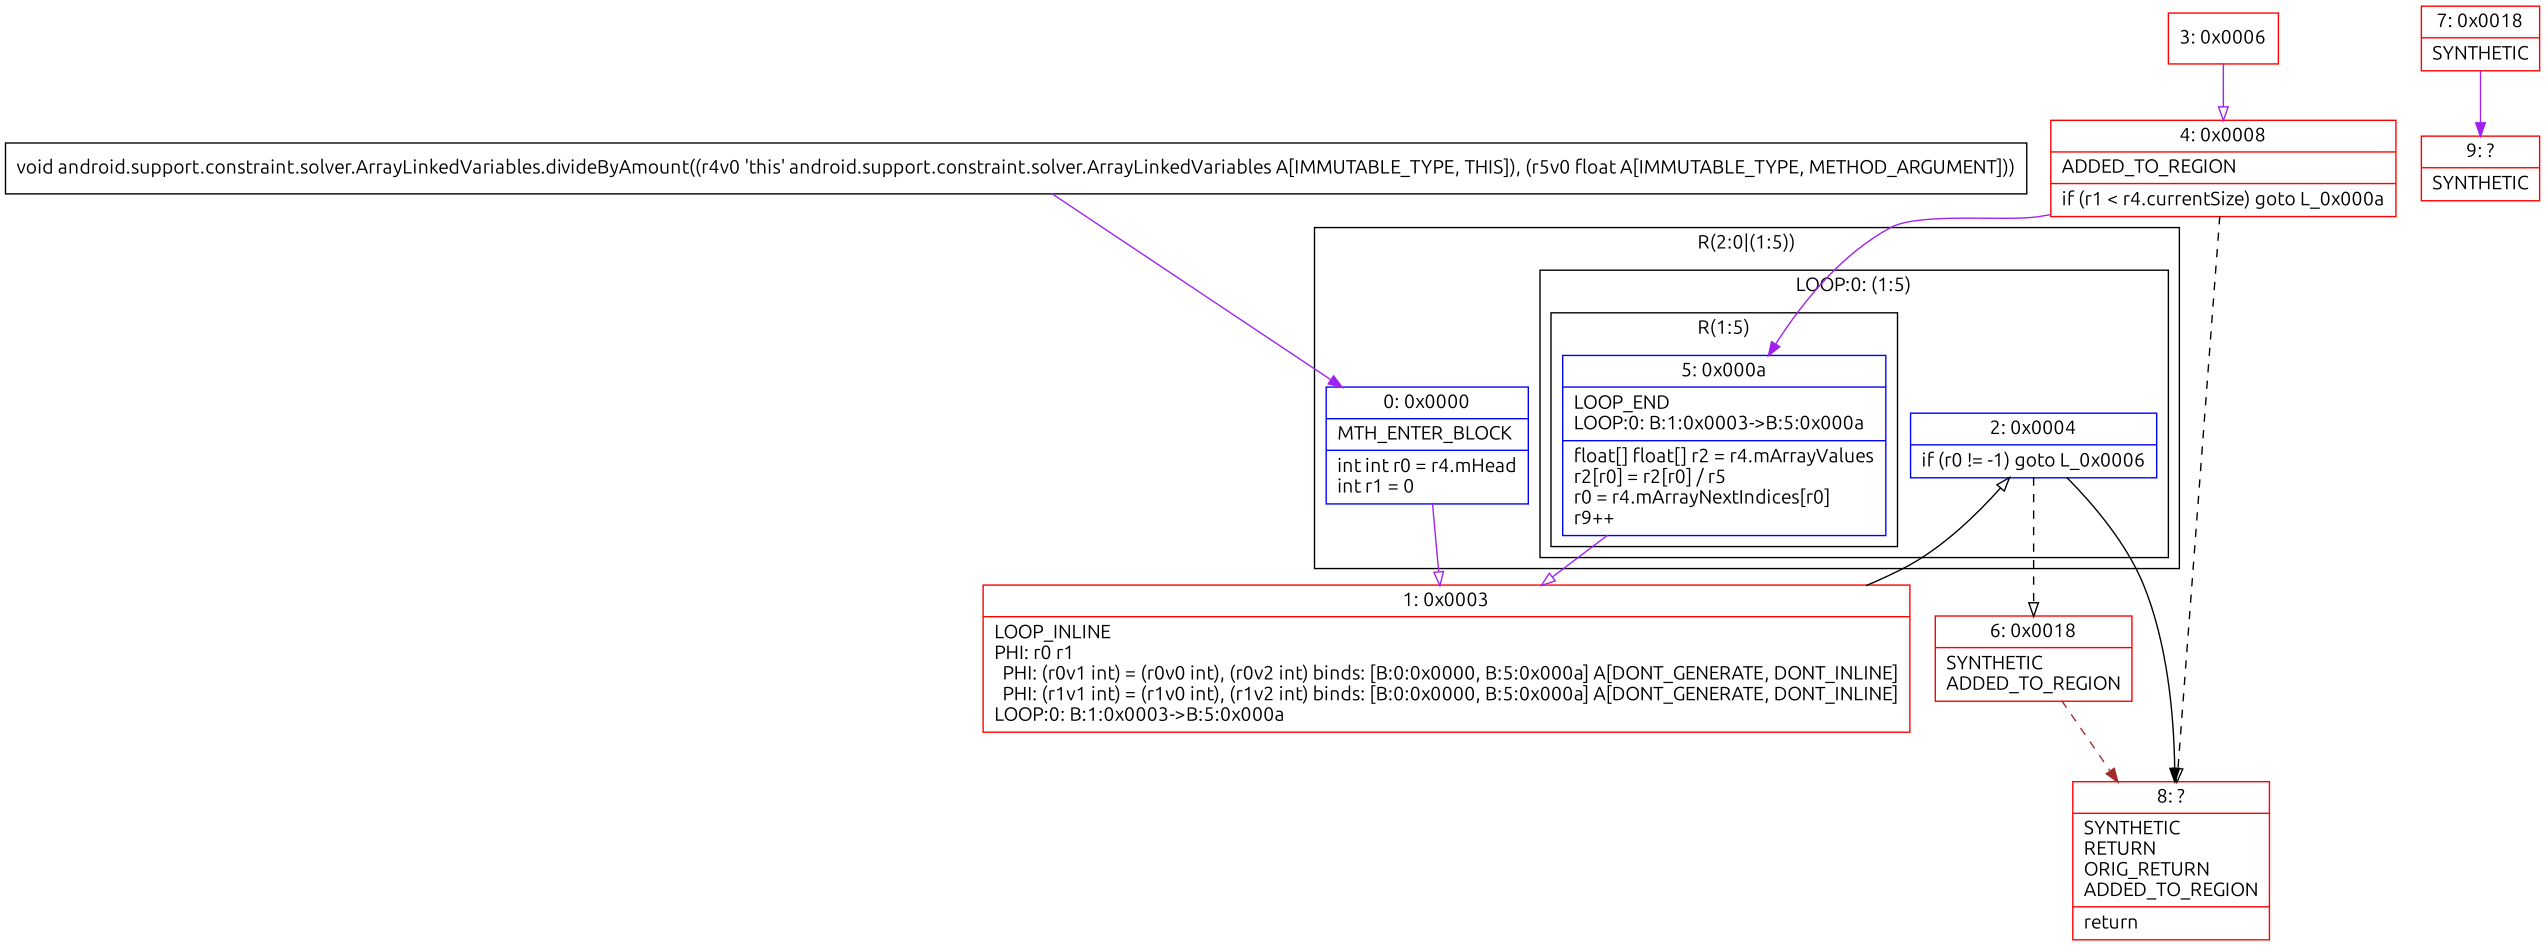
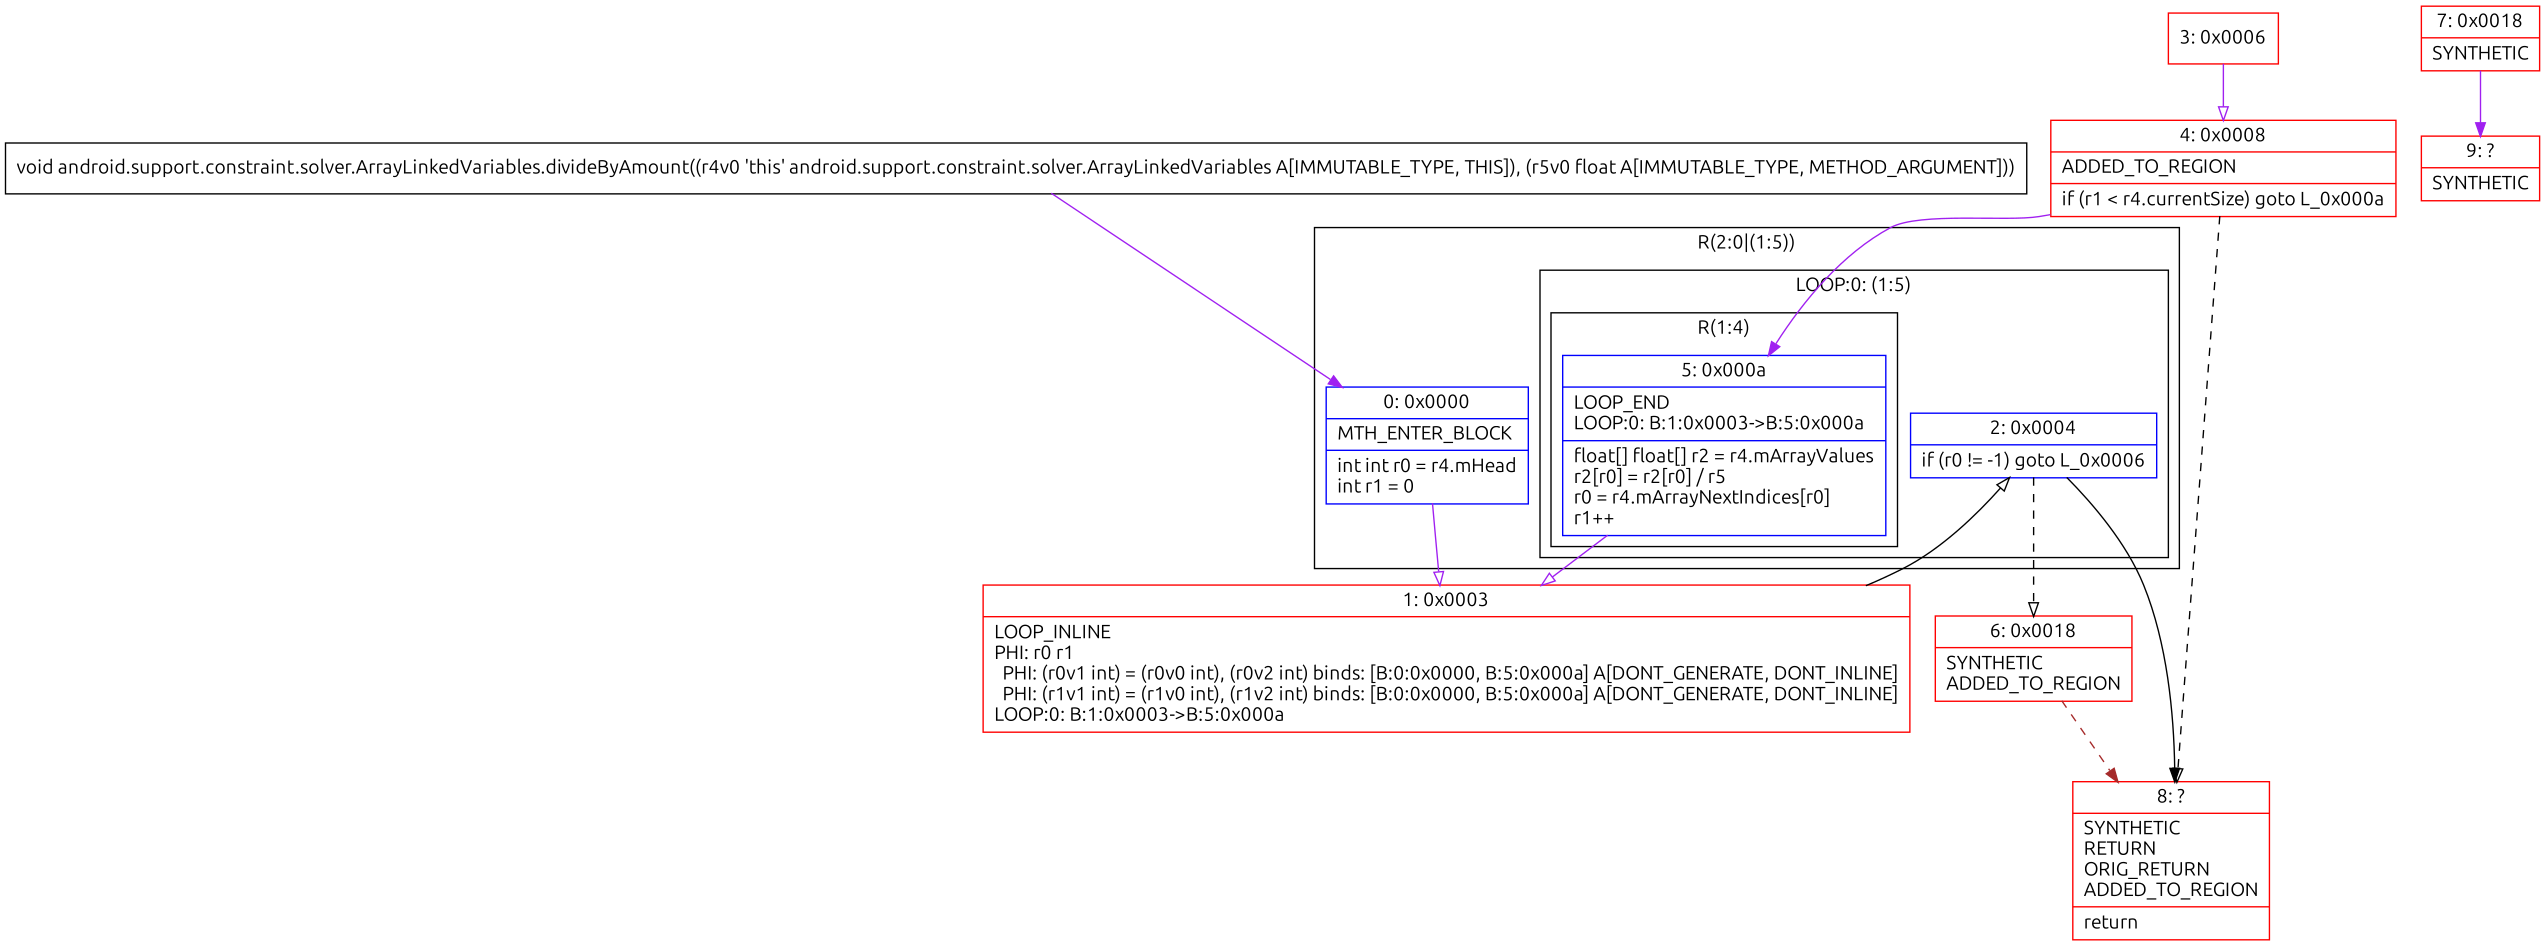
(1724, 329) -> (1724, 329)
(1595, 518) -> (1595, 518)
